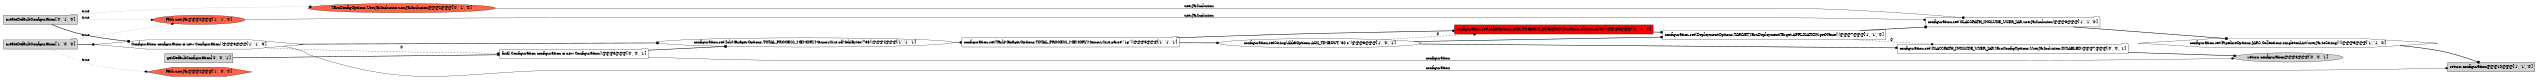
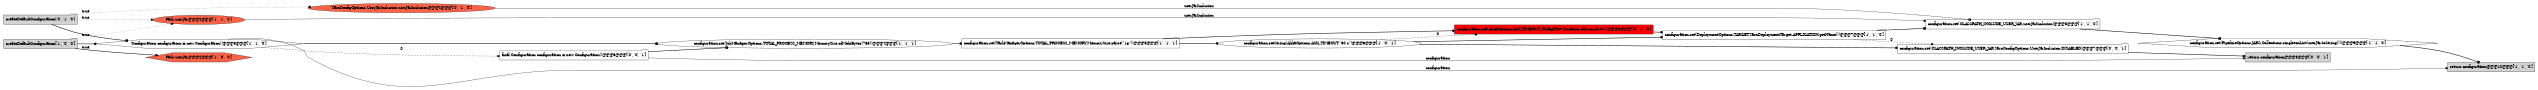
(2288, 57) -> (2288, 57)
(199, 58) -> none
(96, 65) -> (115, 52)
